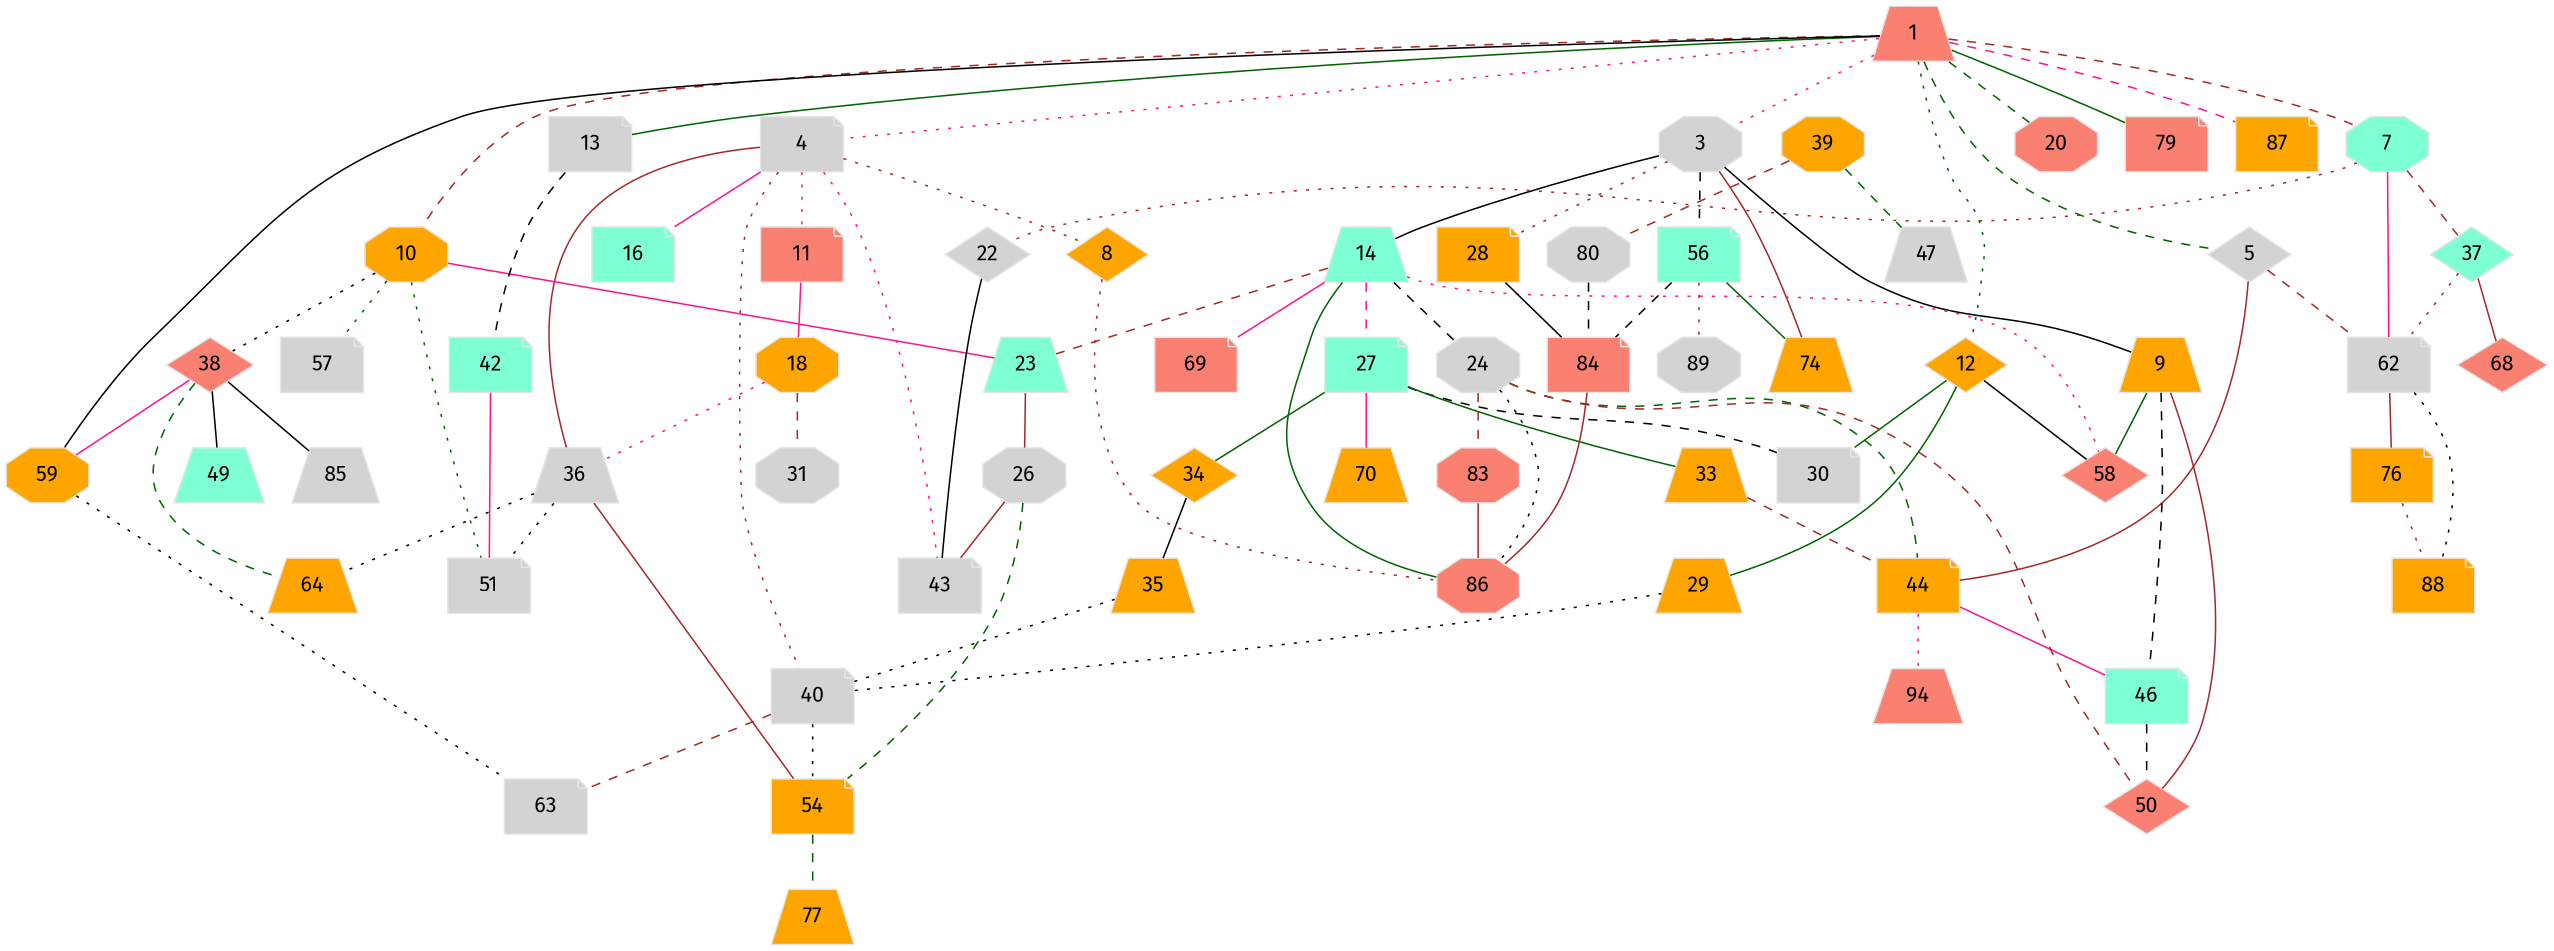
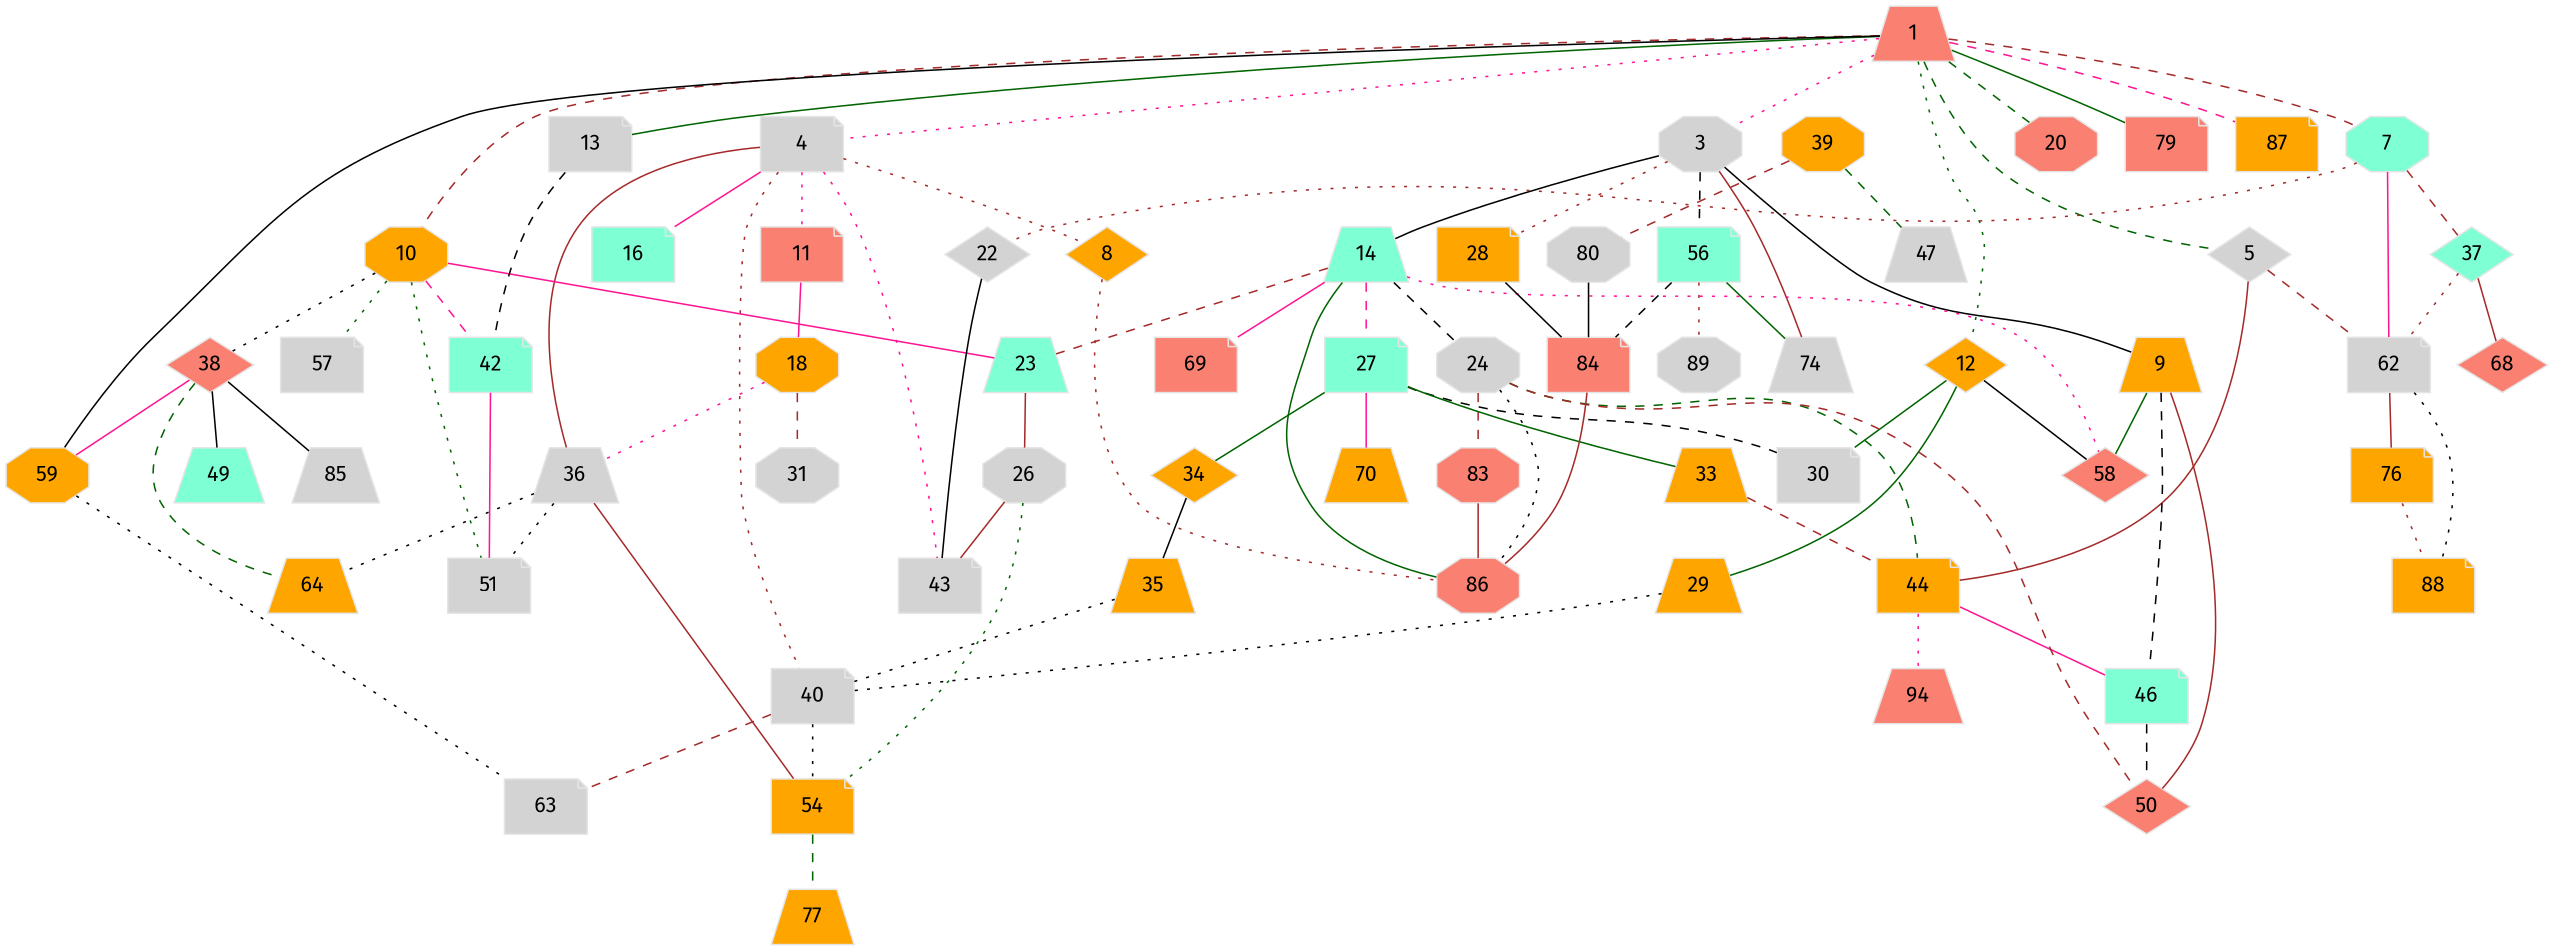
none -> (448, 309)
(1589, 310) -> (1589, 310)
(1811, 365) -> (1811, 365)
(966, 659) -> (966, 659)
